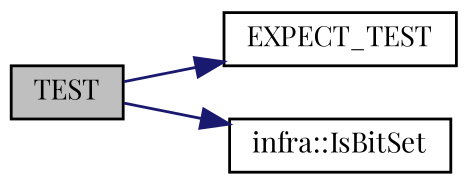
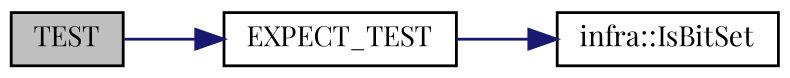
(163, 111) -> (492, 39)
